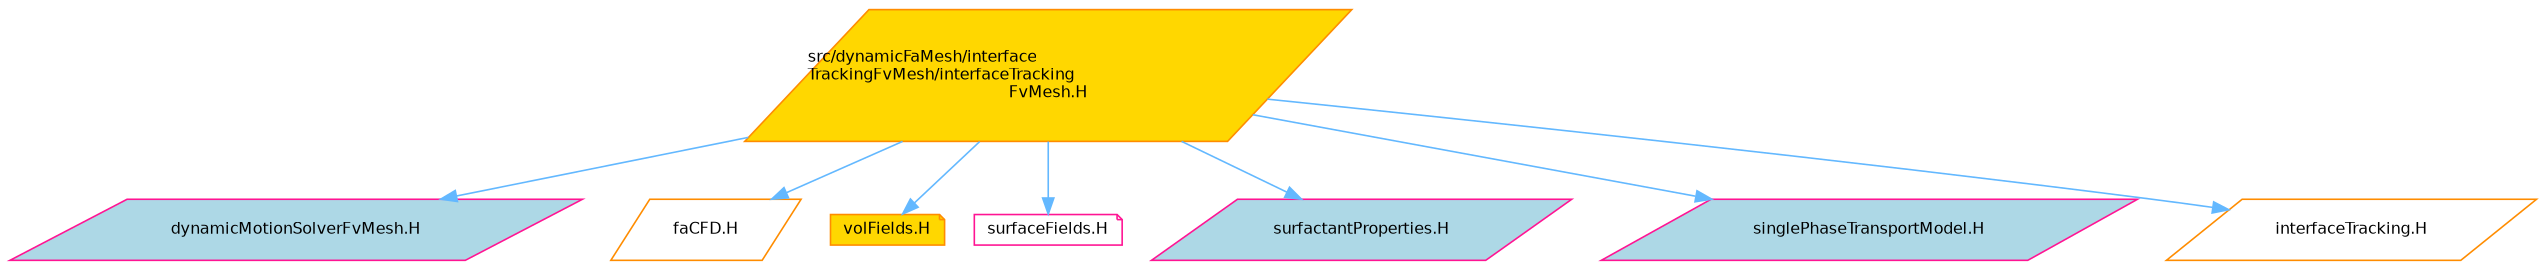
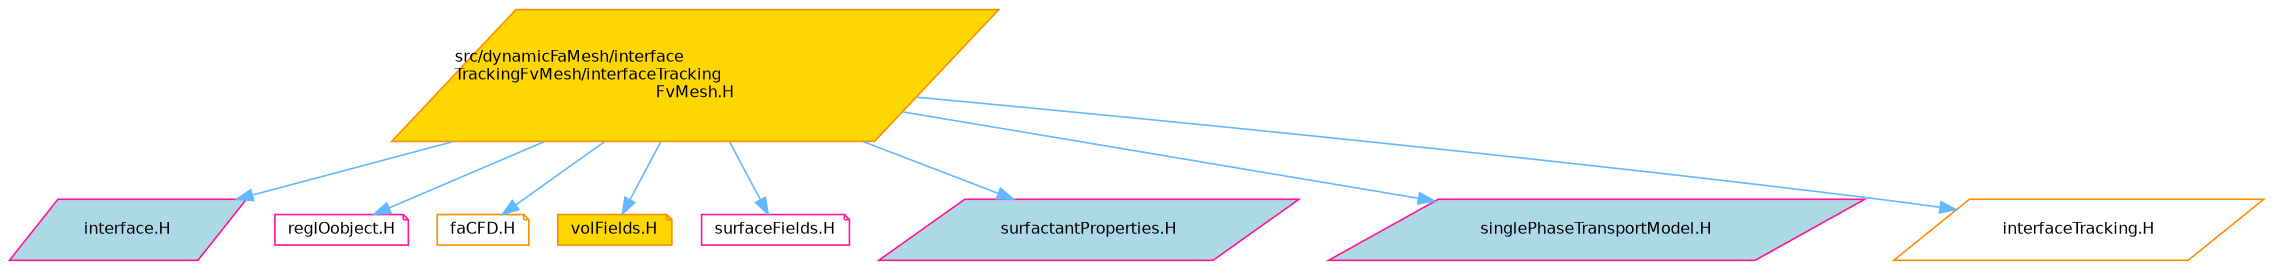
(296, 230) -> (128, 230)
none -> (342, 230)
(706, 230) -> (483, 230)
